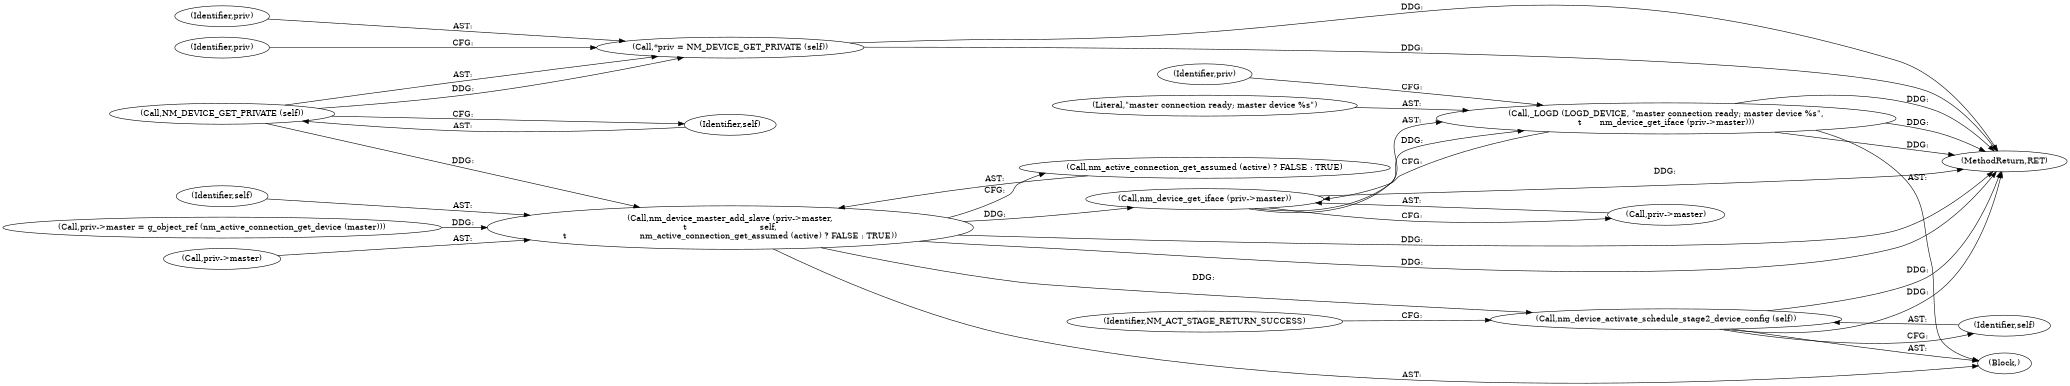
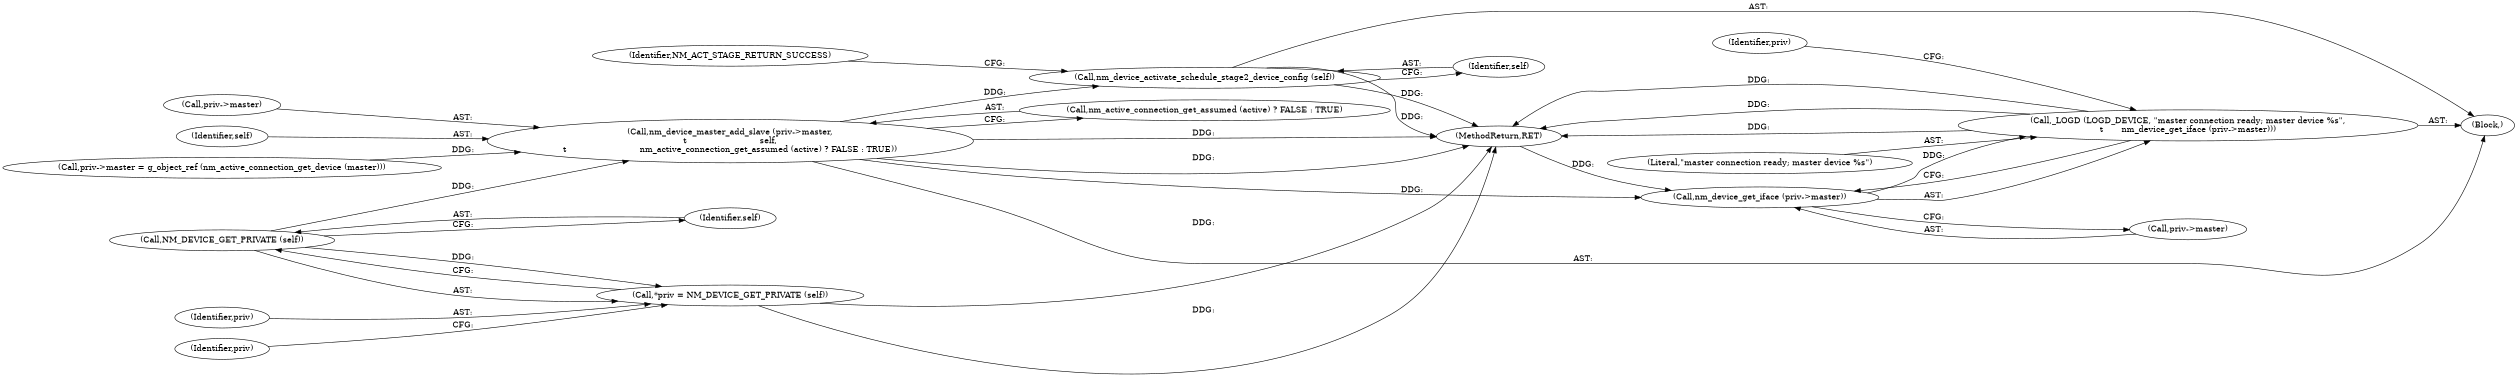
(1638, 186) -> (1591, 174)
none -> (451, 275)
